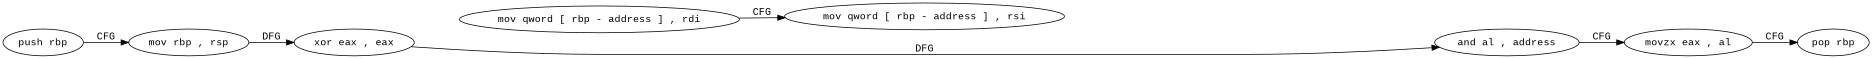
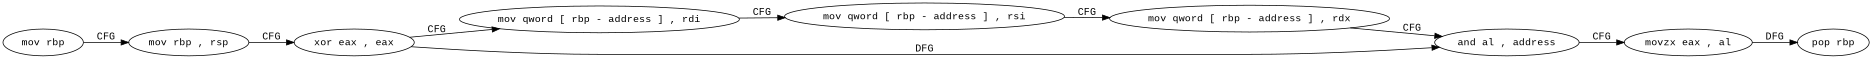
none -> (1250, 19)
none -> (451, 33)
(271, 37) -> (271, 37)
(1775, 37) -> (1775, 37)
(43, 42) -> (43, 42)
